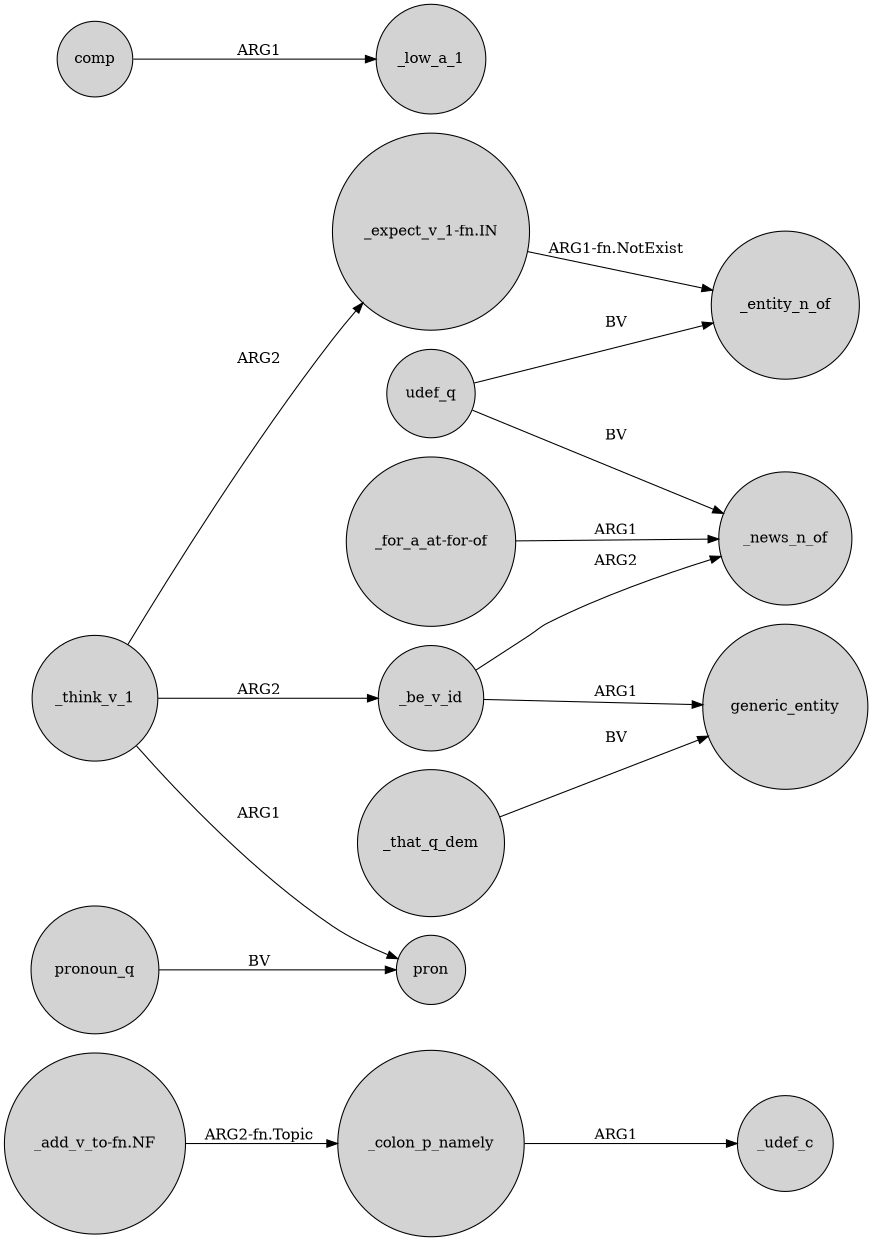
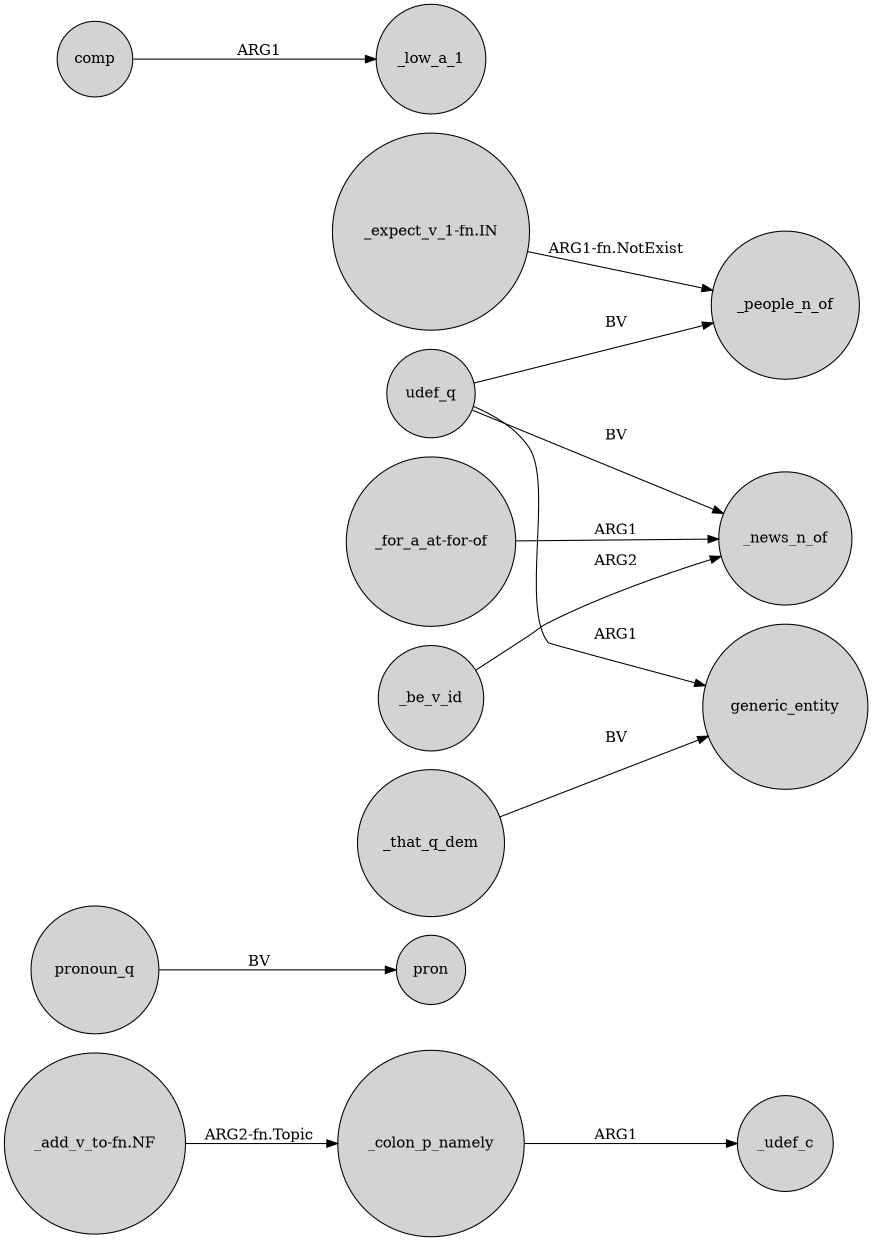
(785, 305) -> (785, 305)
(95, 698) -> none
(588, 702) -> (537, 586)
